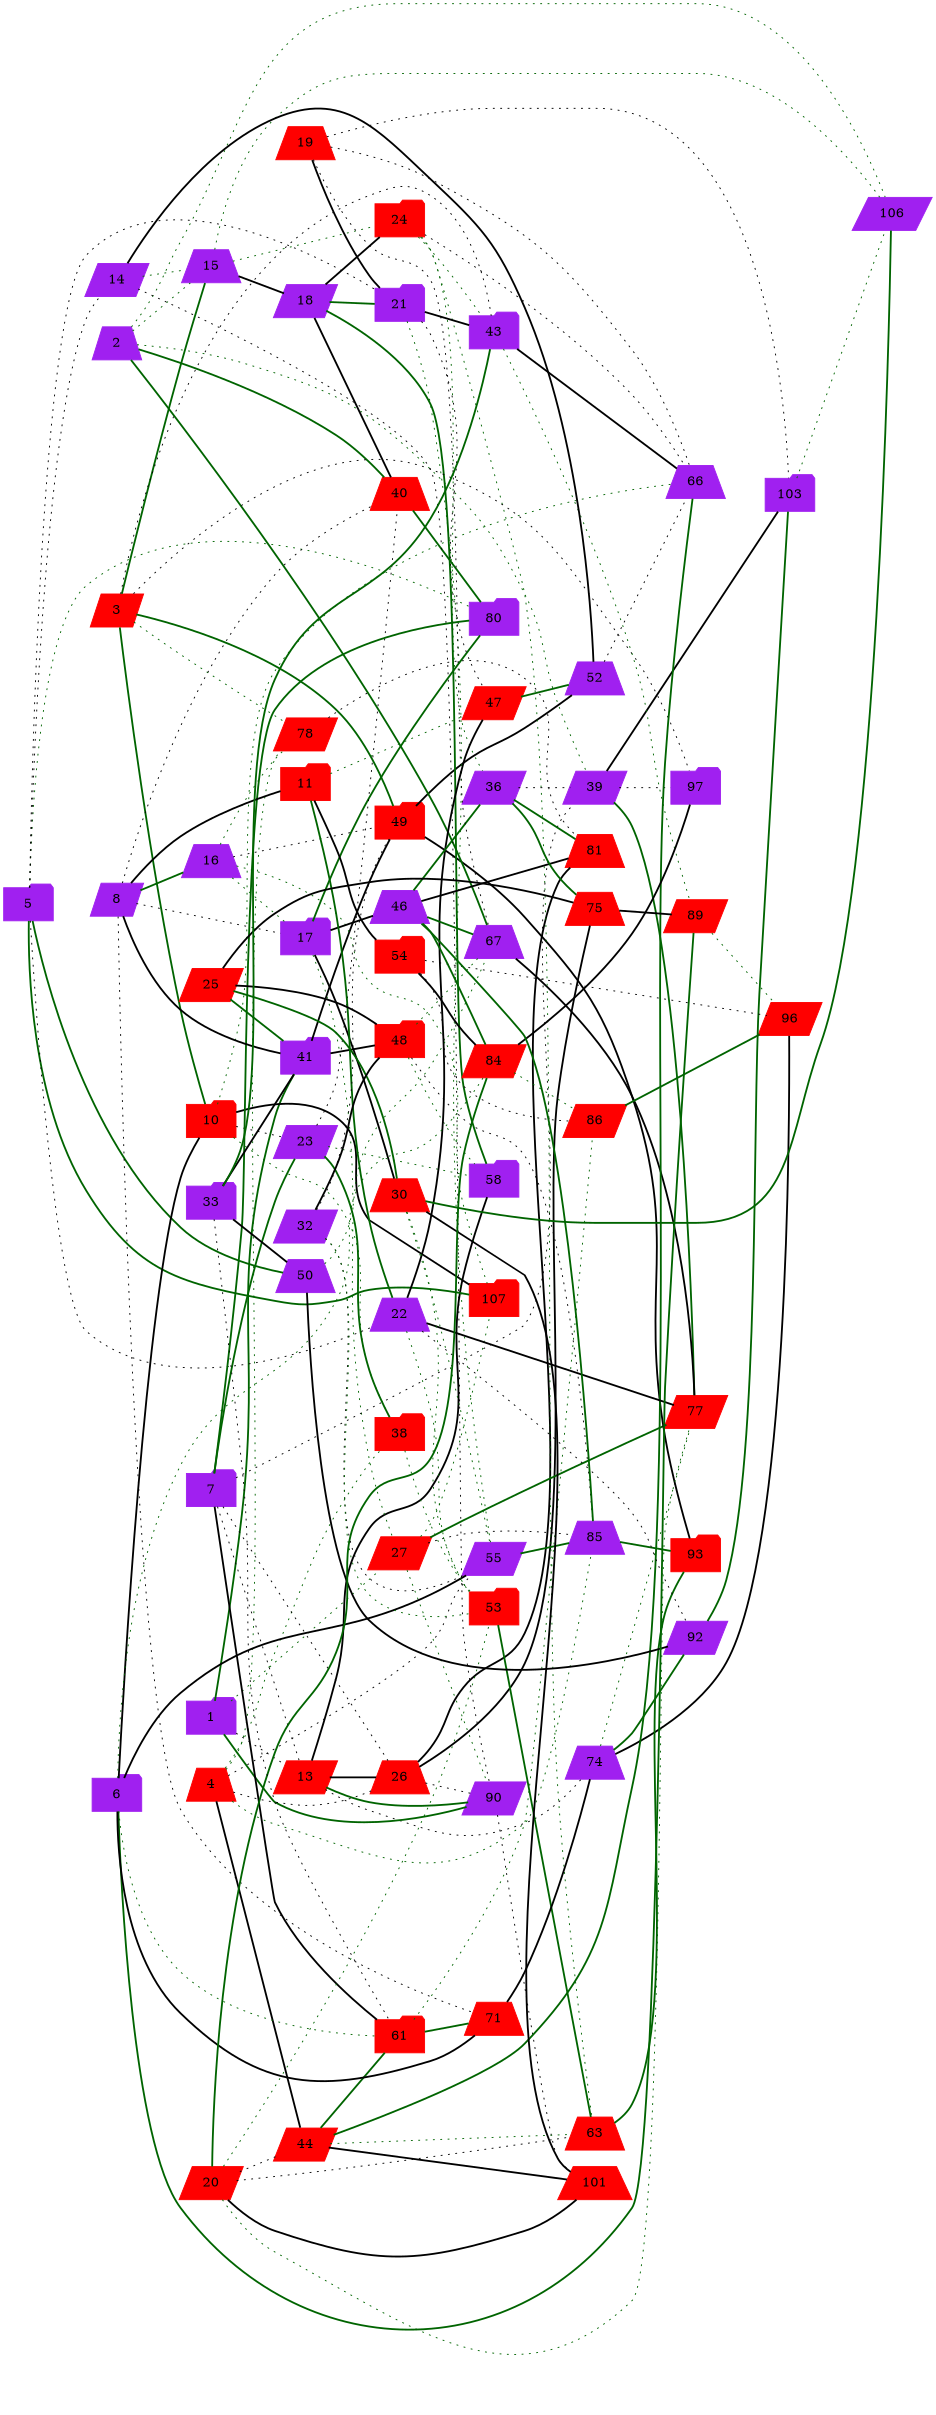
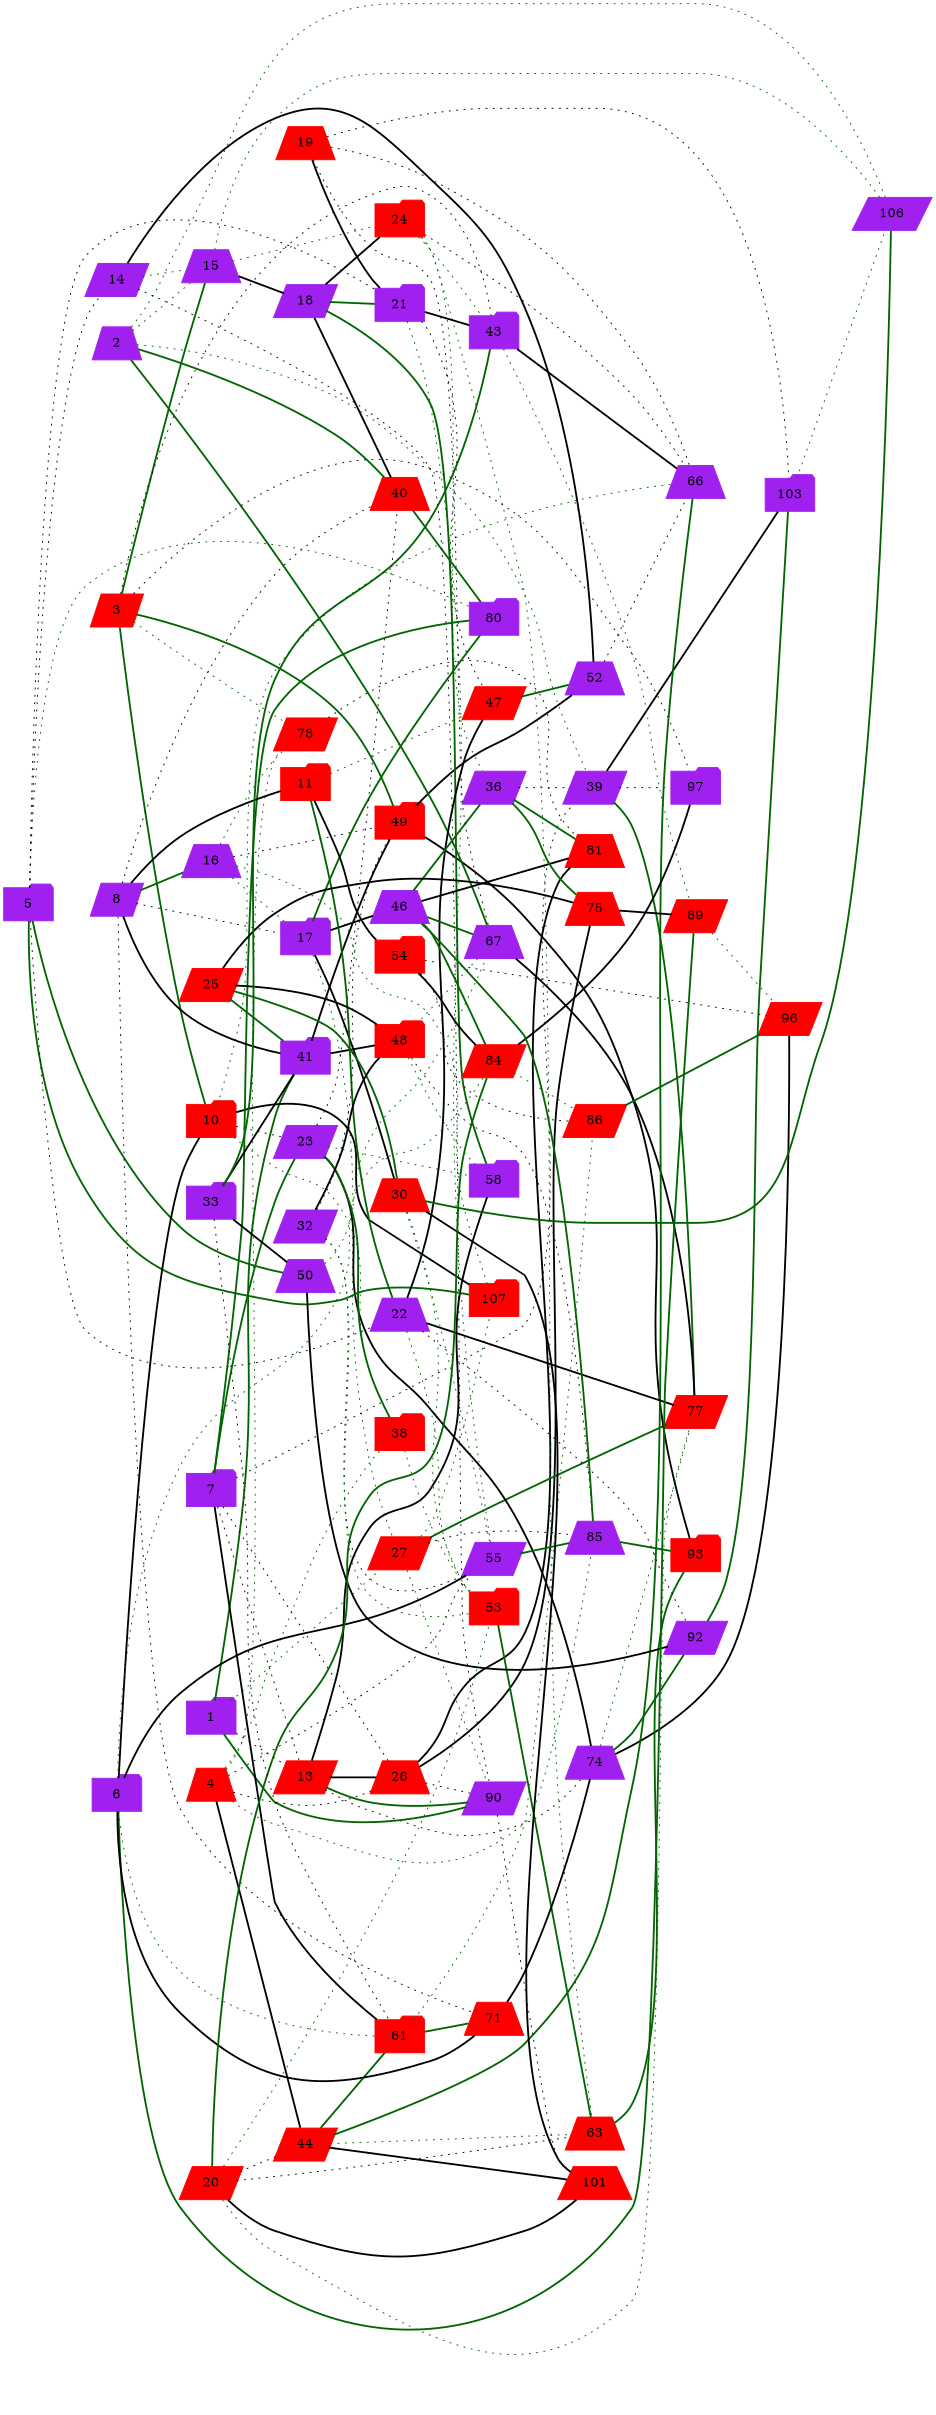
none -> (493, 1483)
